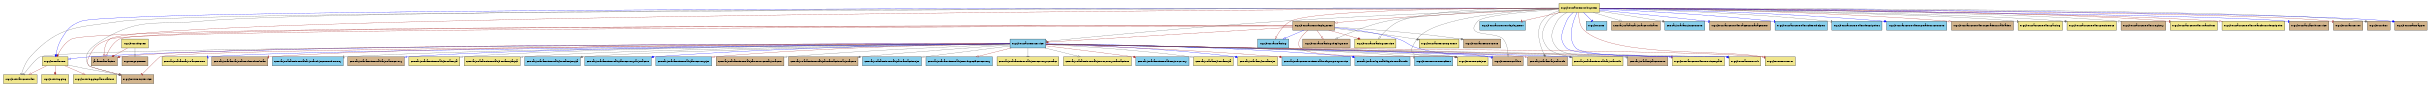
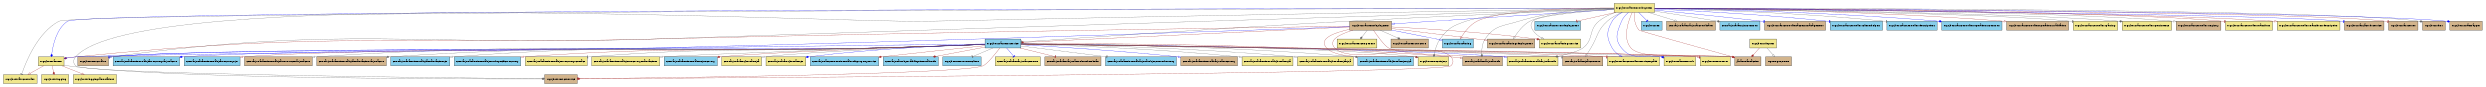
(1398, 18) -> (1504, 17)
(513, 46) -> none
(1268, 51) -> (961, 52)
